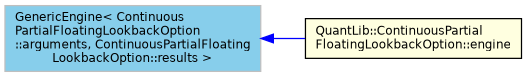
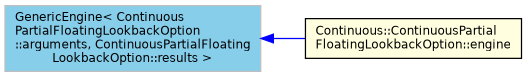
(413, 38) -> (413, 38)
